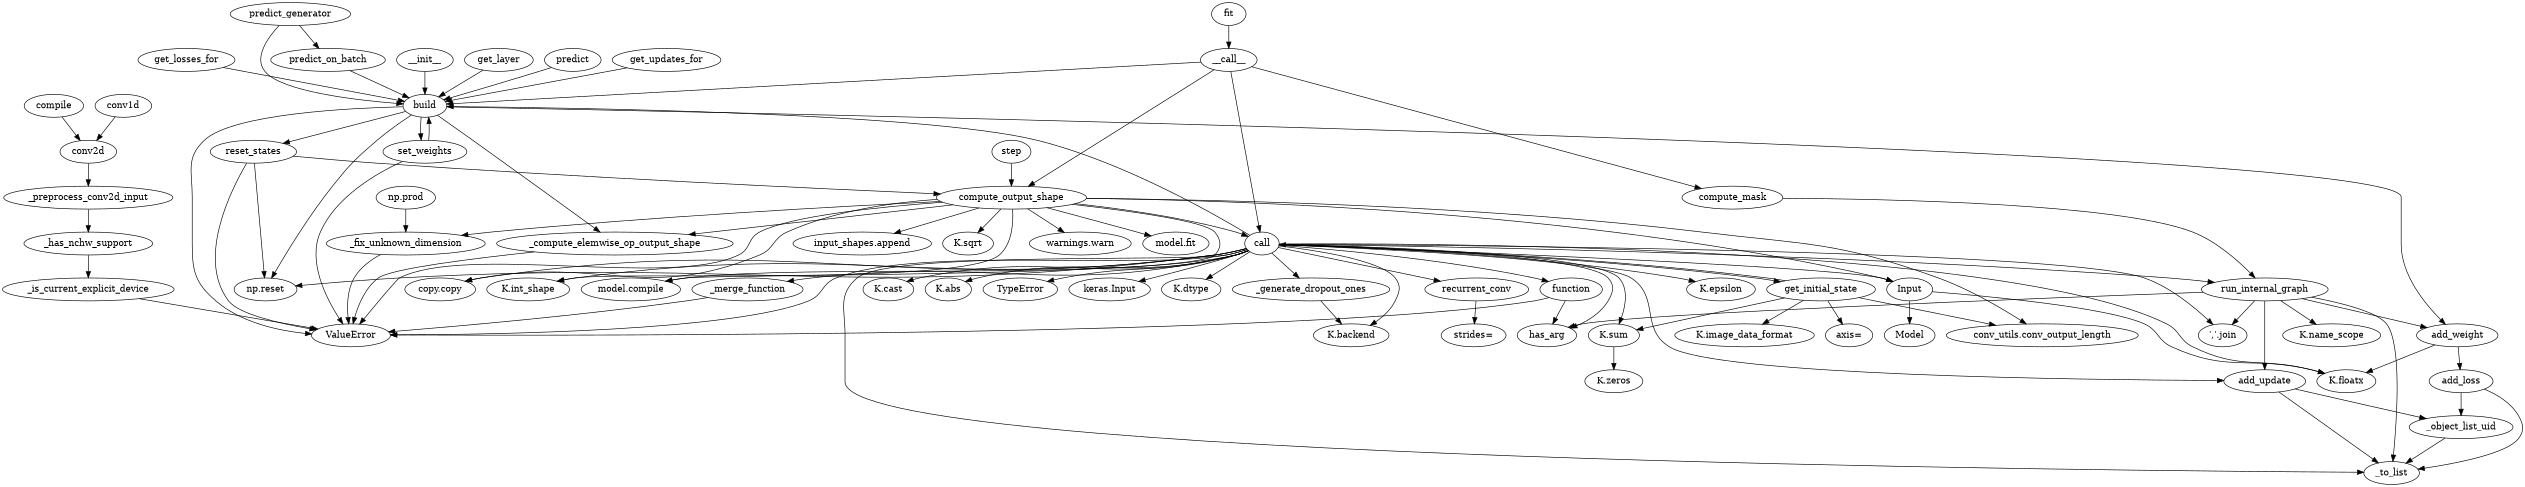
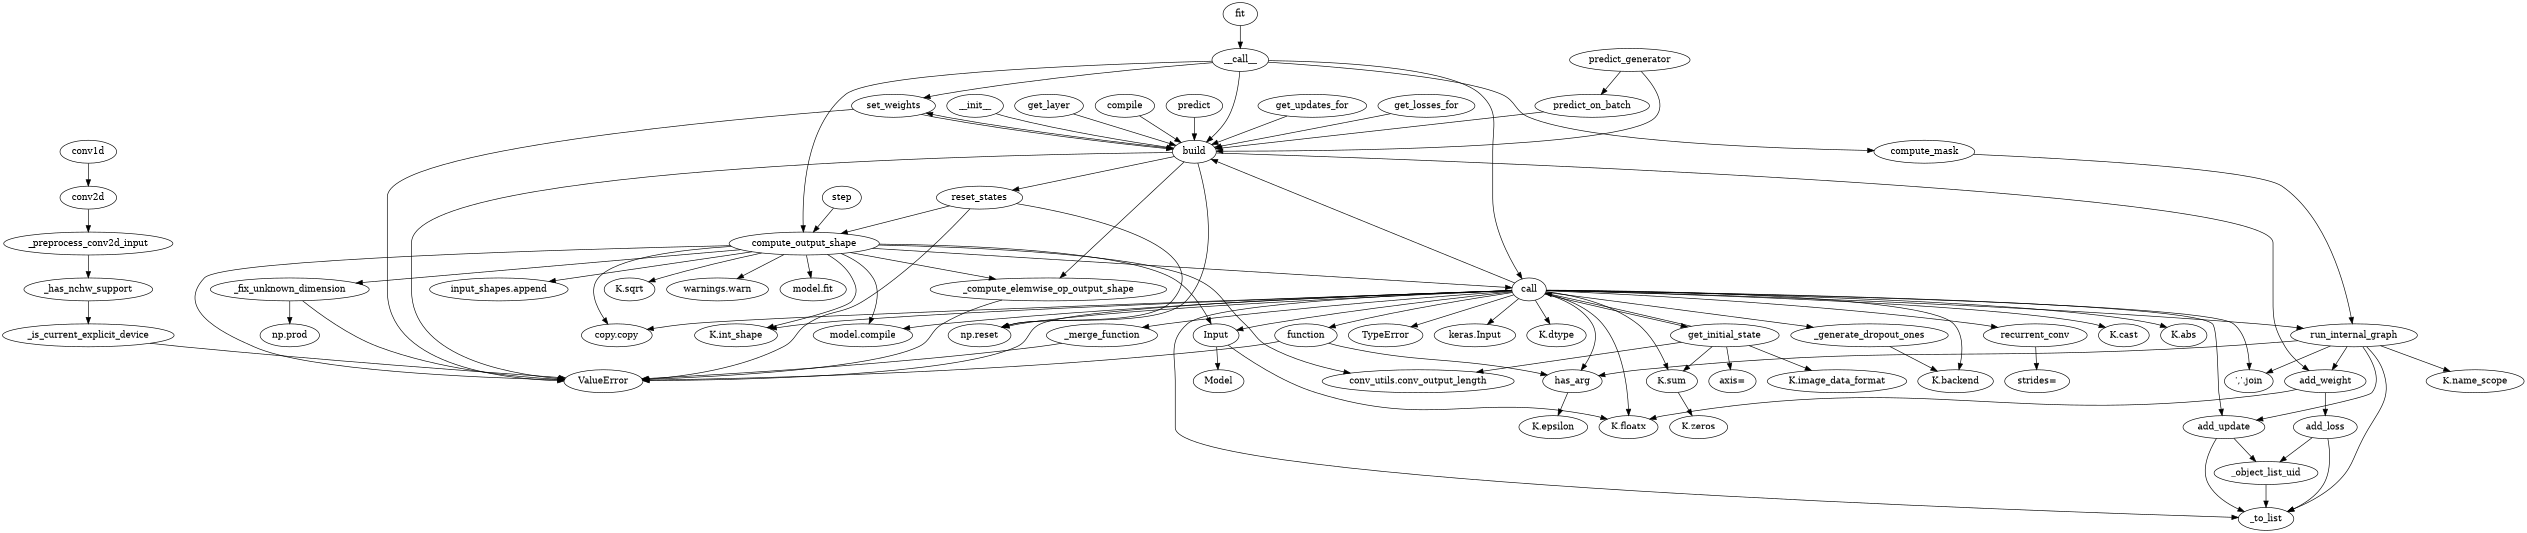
none -> (1071, 76)
(69, 126) -> (1158, 127)
(406, 217) -> (290, 309)
(1485, 256) -> (1564, 401)
